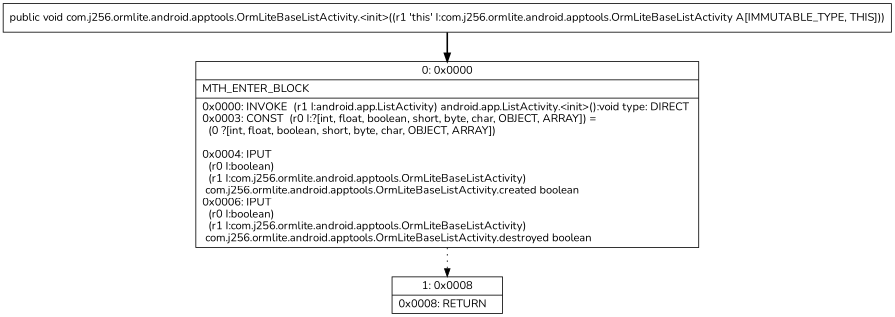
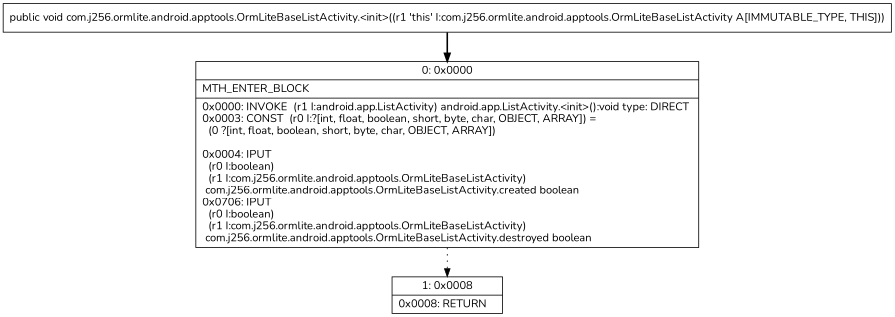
(240, 202) -> (240, 202)
